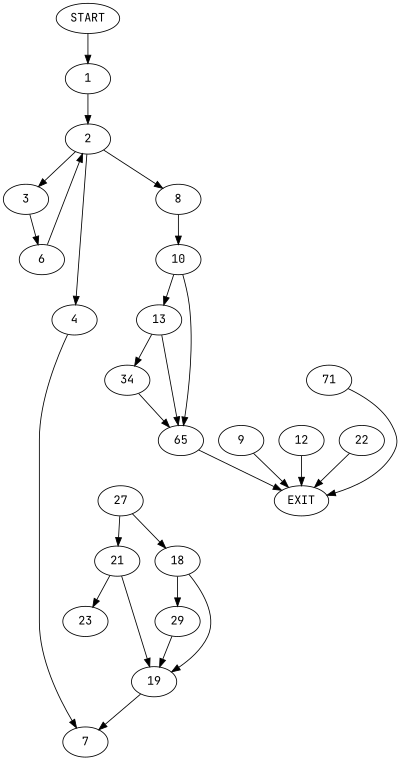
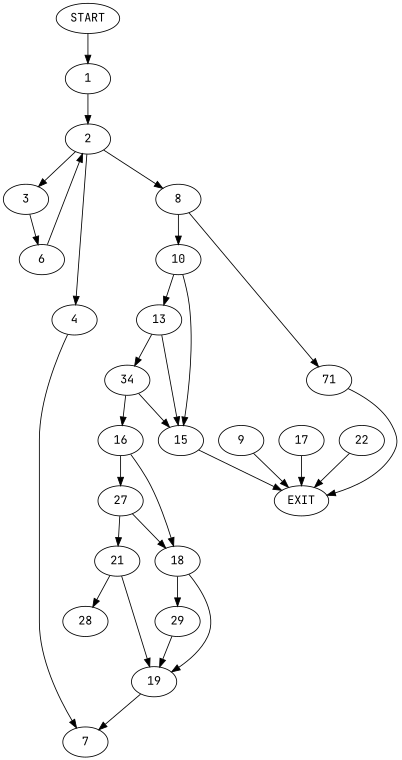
none -> (251, 287)
none -> (121, 441)
(181, 441) -> (181, 441)
(301, 441) -> (301, 441)
(85, 621) -> (85, 621)
